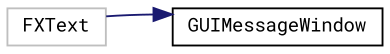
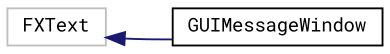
(130, 15) -> (149, 39)
